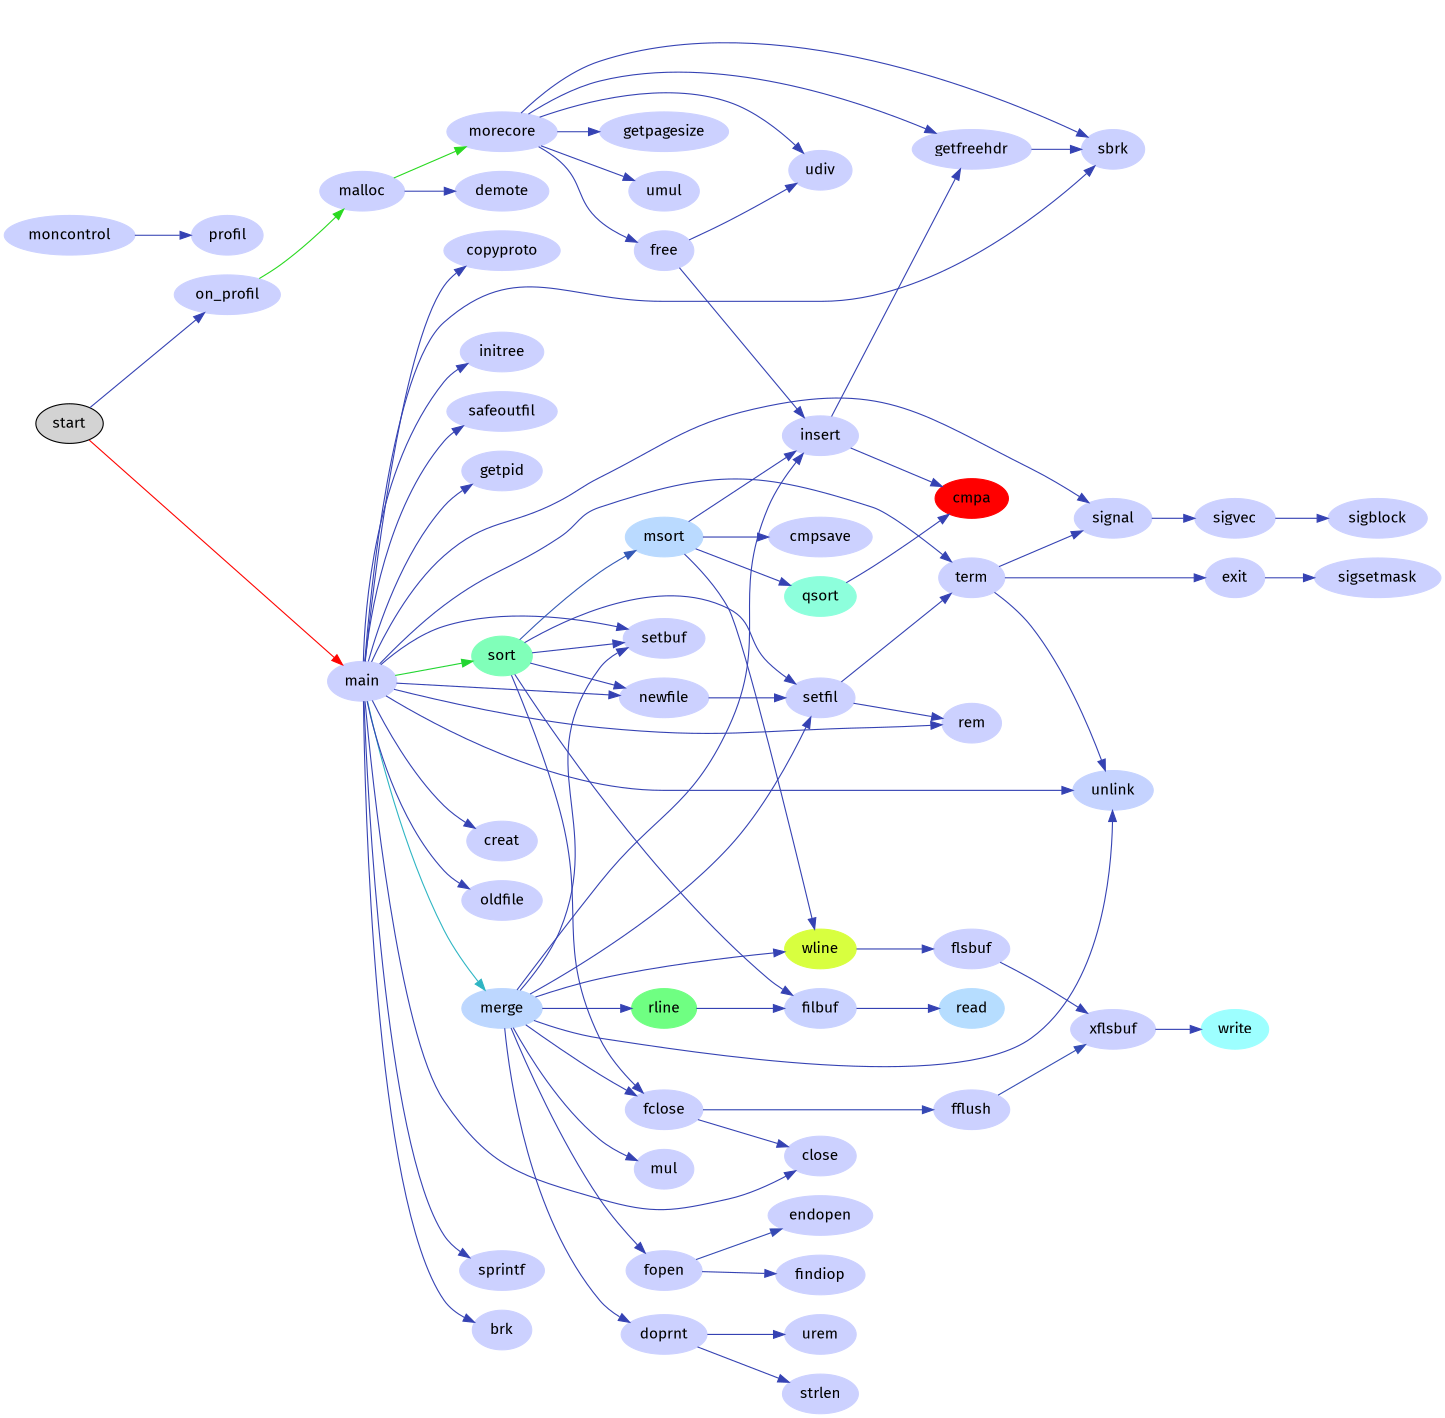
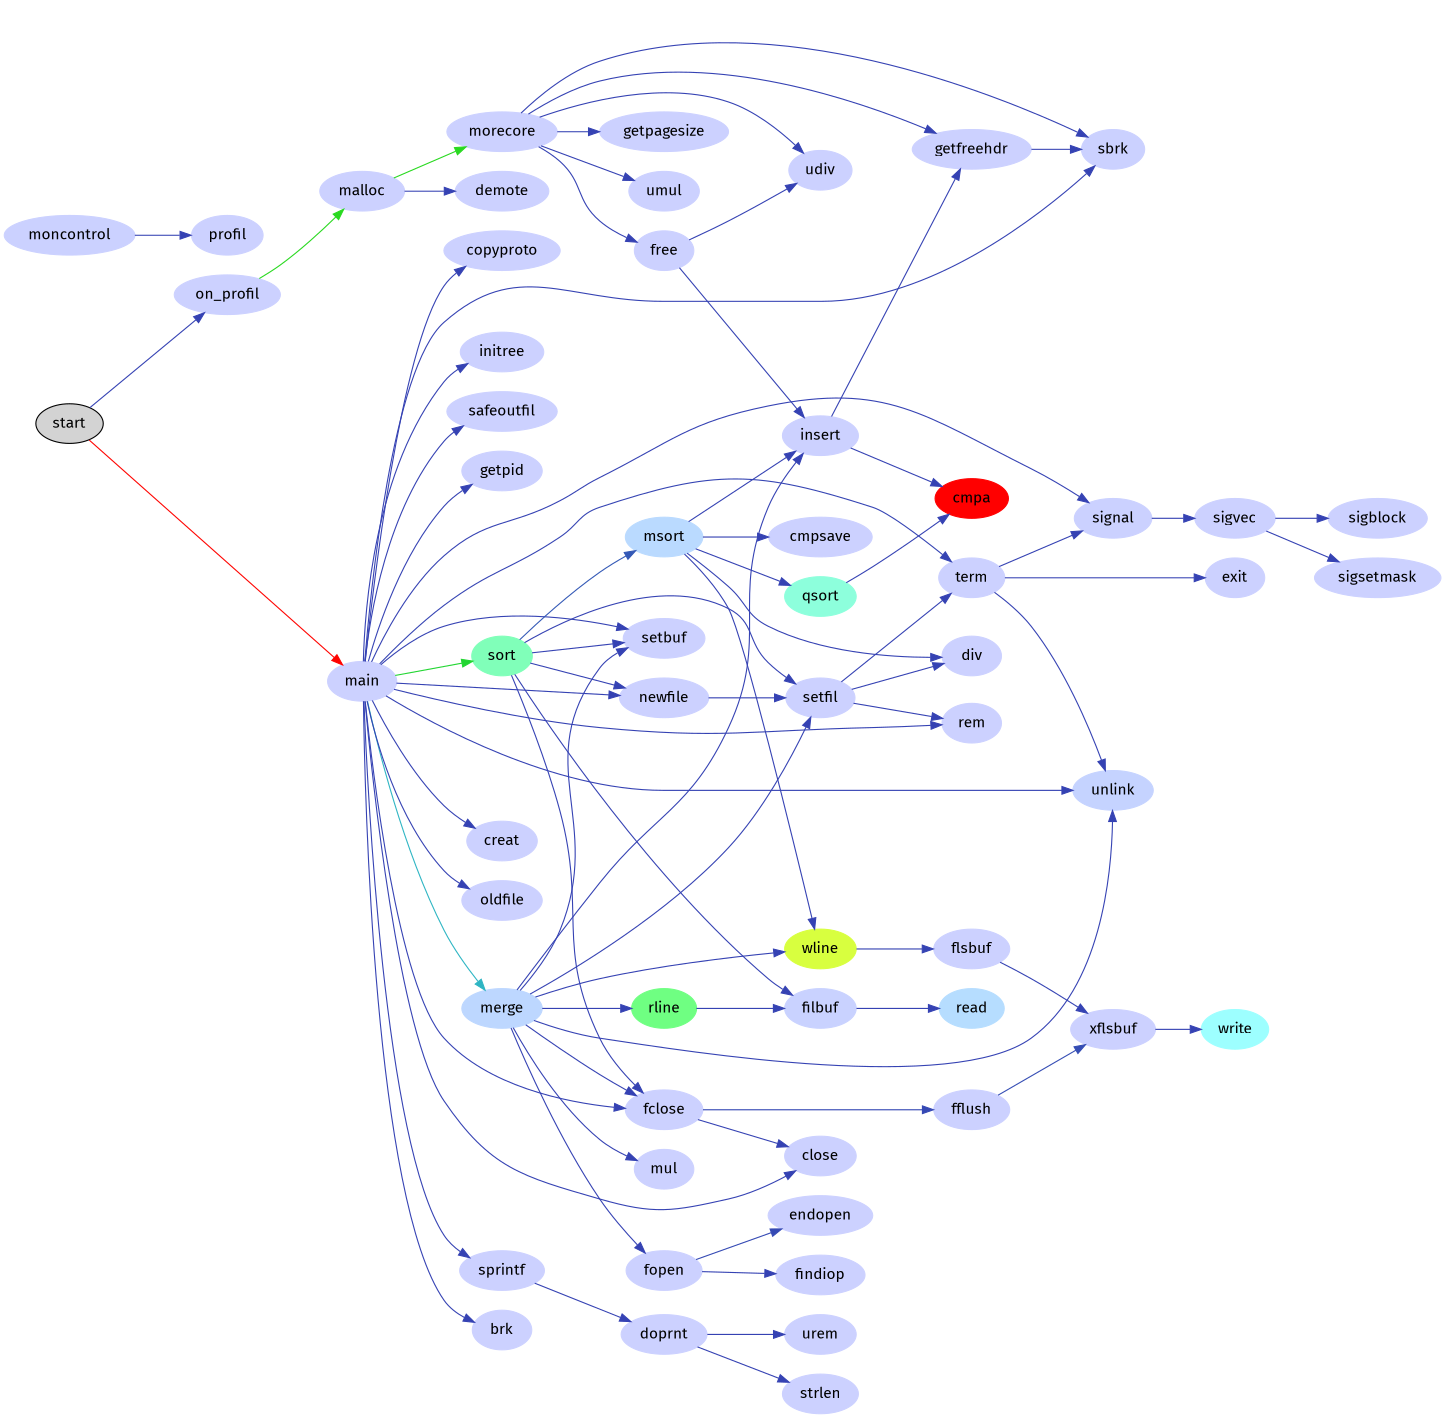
(1284, 578) -> (1298, 544)
none -> (972, 656)
none -> (411, 965)
(540, 1191) -> (578, 1300)
